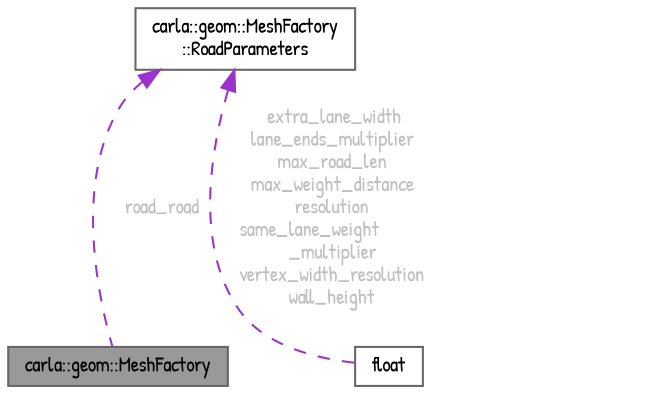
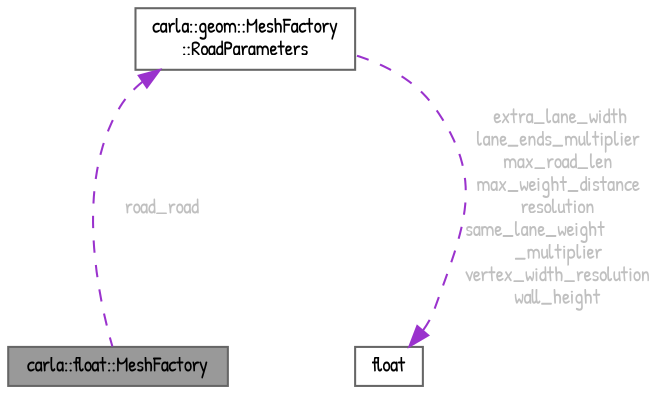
(219, 267) -> (463, 171)
(118, 366) -> (118, 366)
